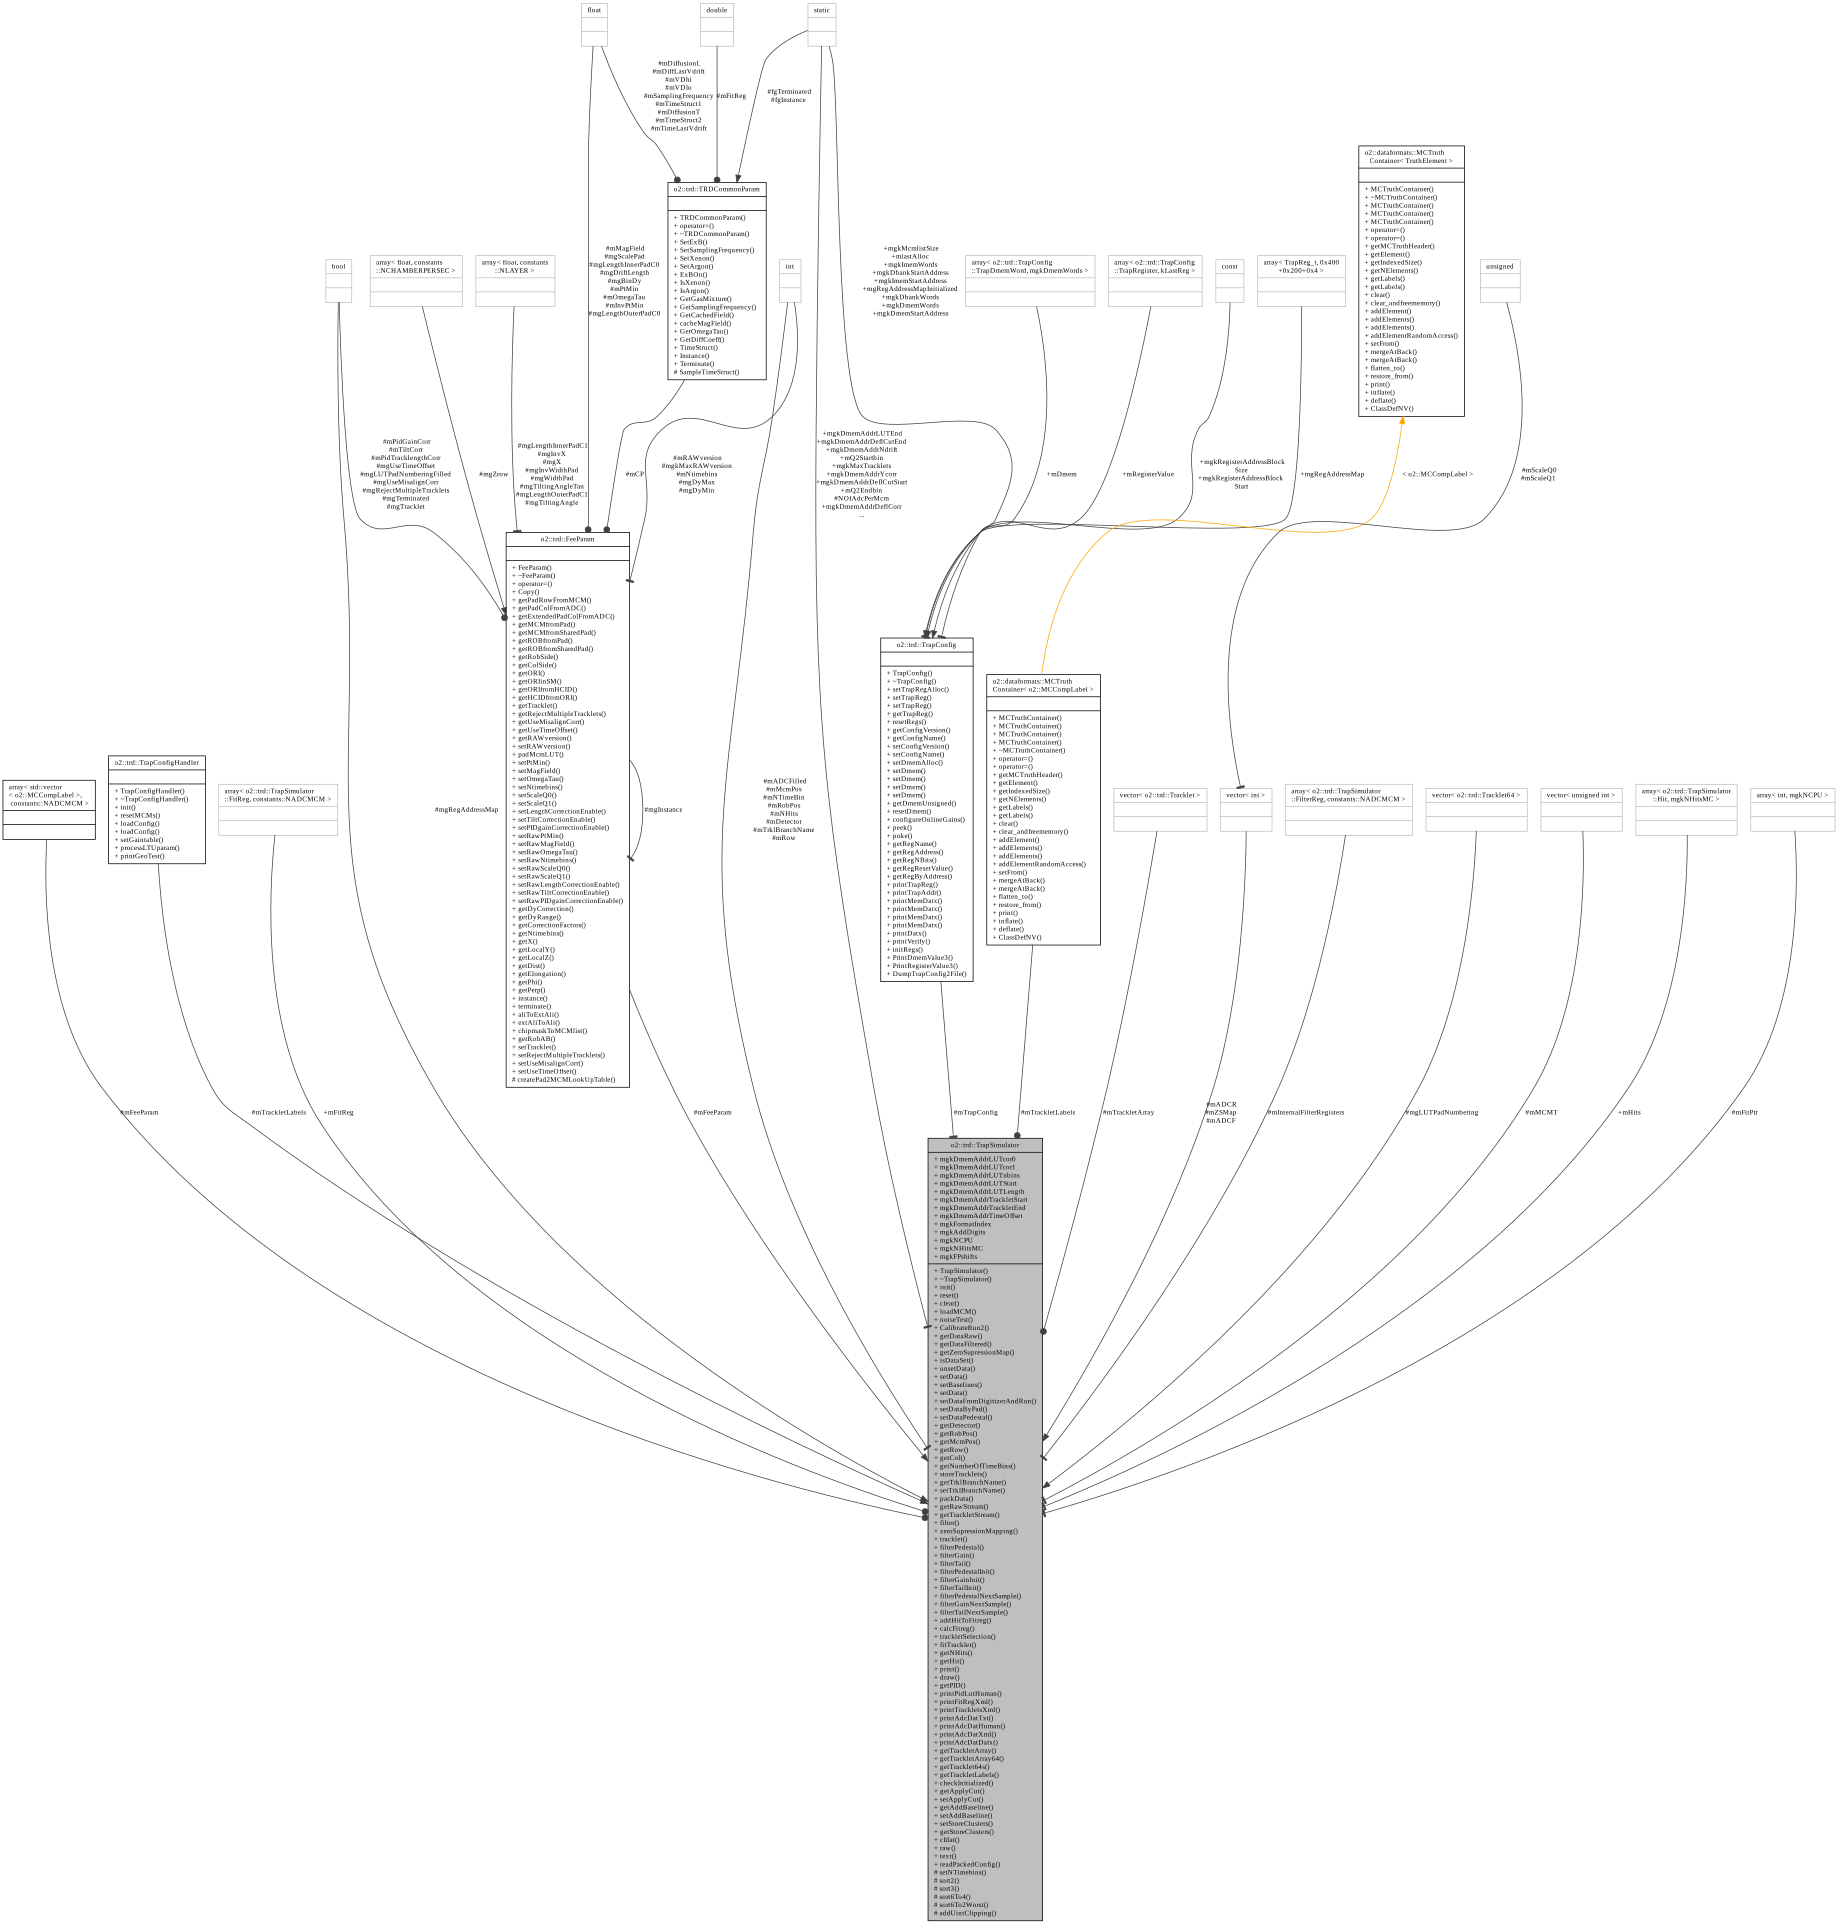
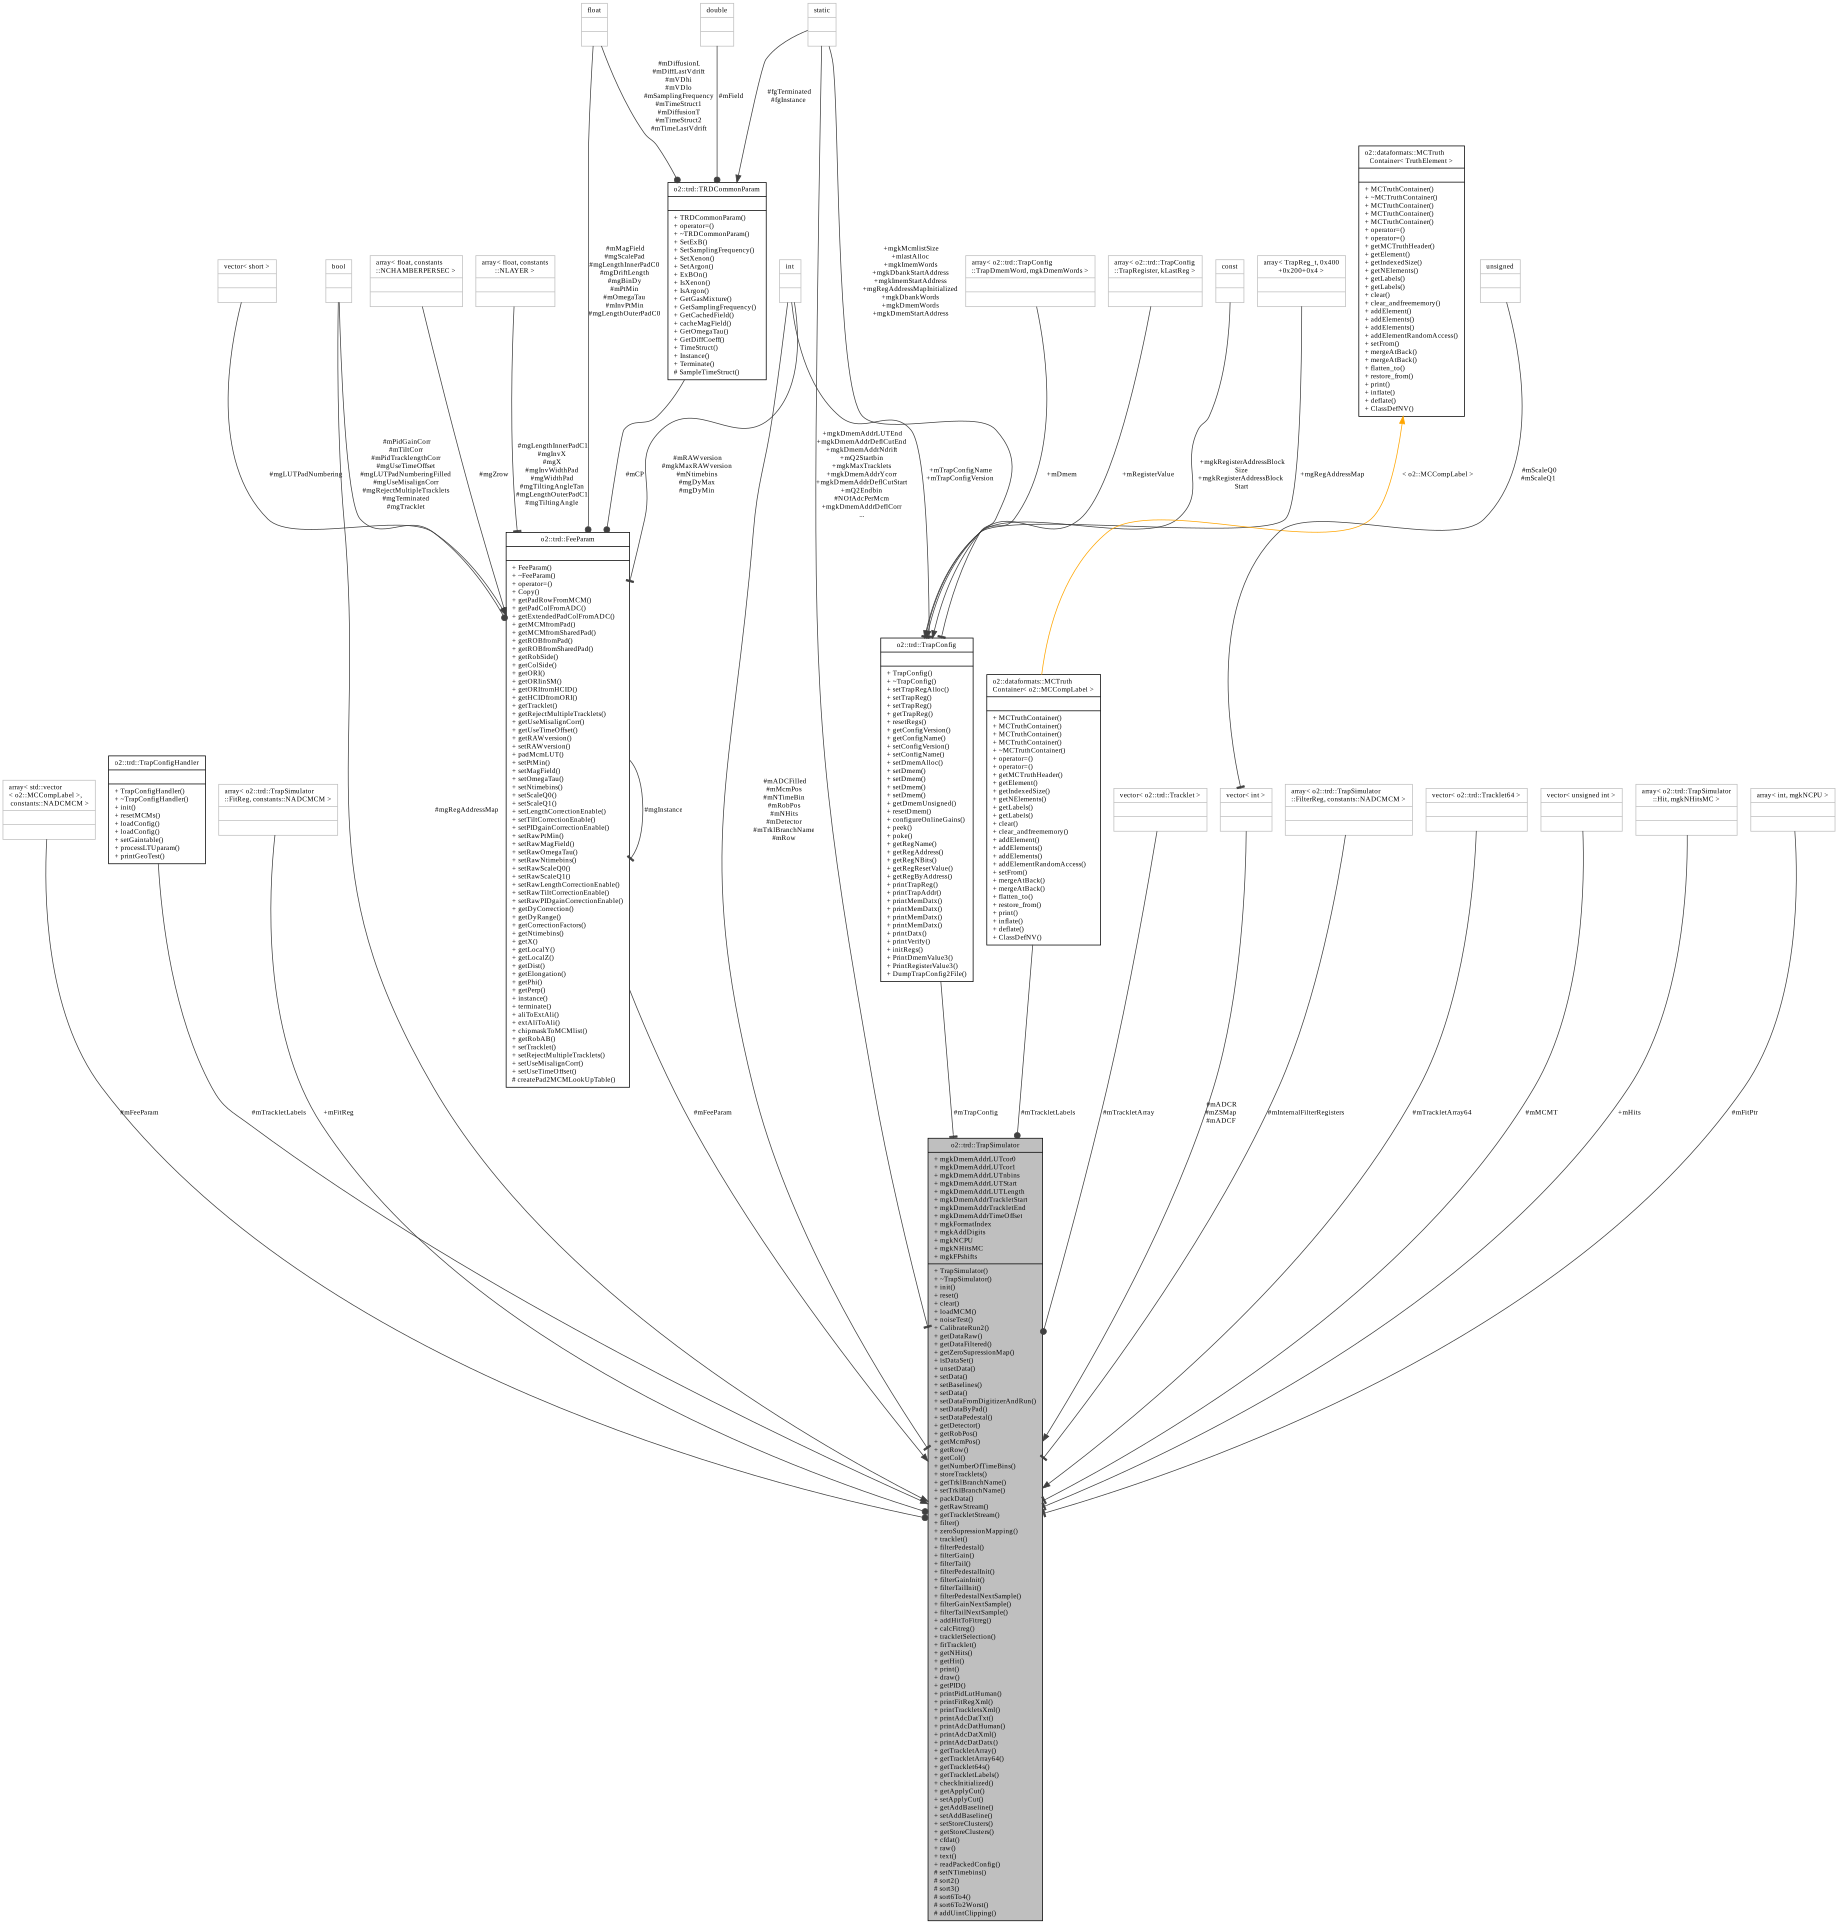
(731, 96) -> (731, 96)
none -> (247, 281)
none -> (912, 432)
(49, 810) -> (49, 810)
(1442, 1113) -> (1442, 1113)
